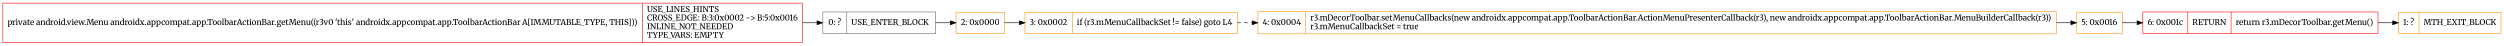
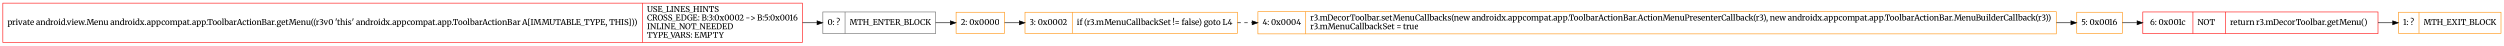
(890, 22) -> (890, 22)
(2209, 22) -> (2206, 22)
